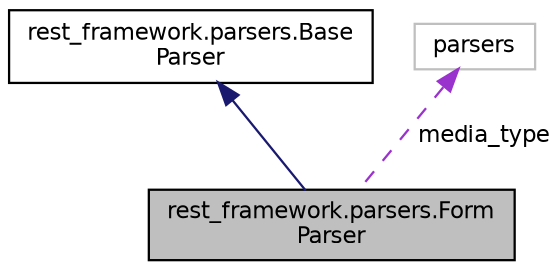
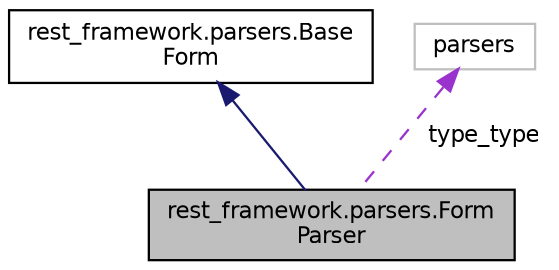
(191, 47) -> (191, 47)
(481, 136) -> (481, 136)
